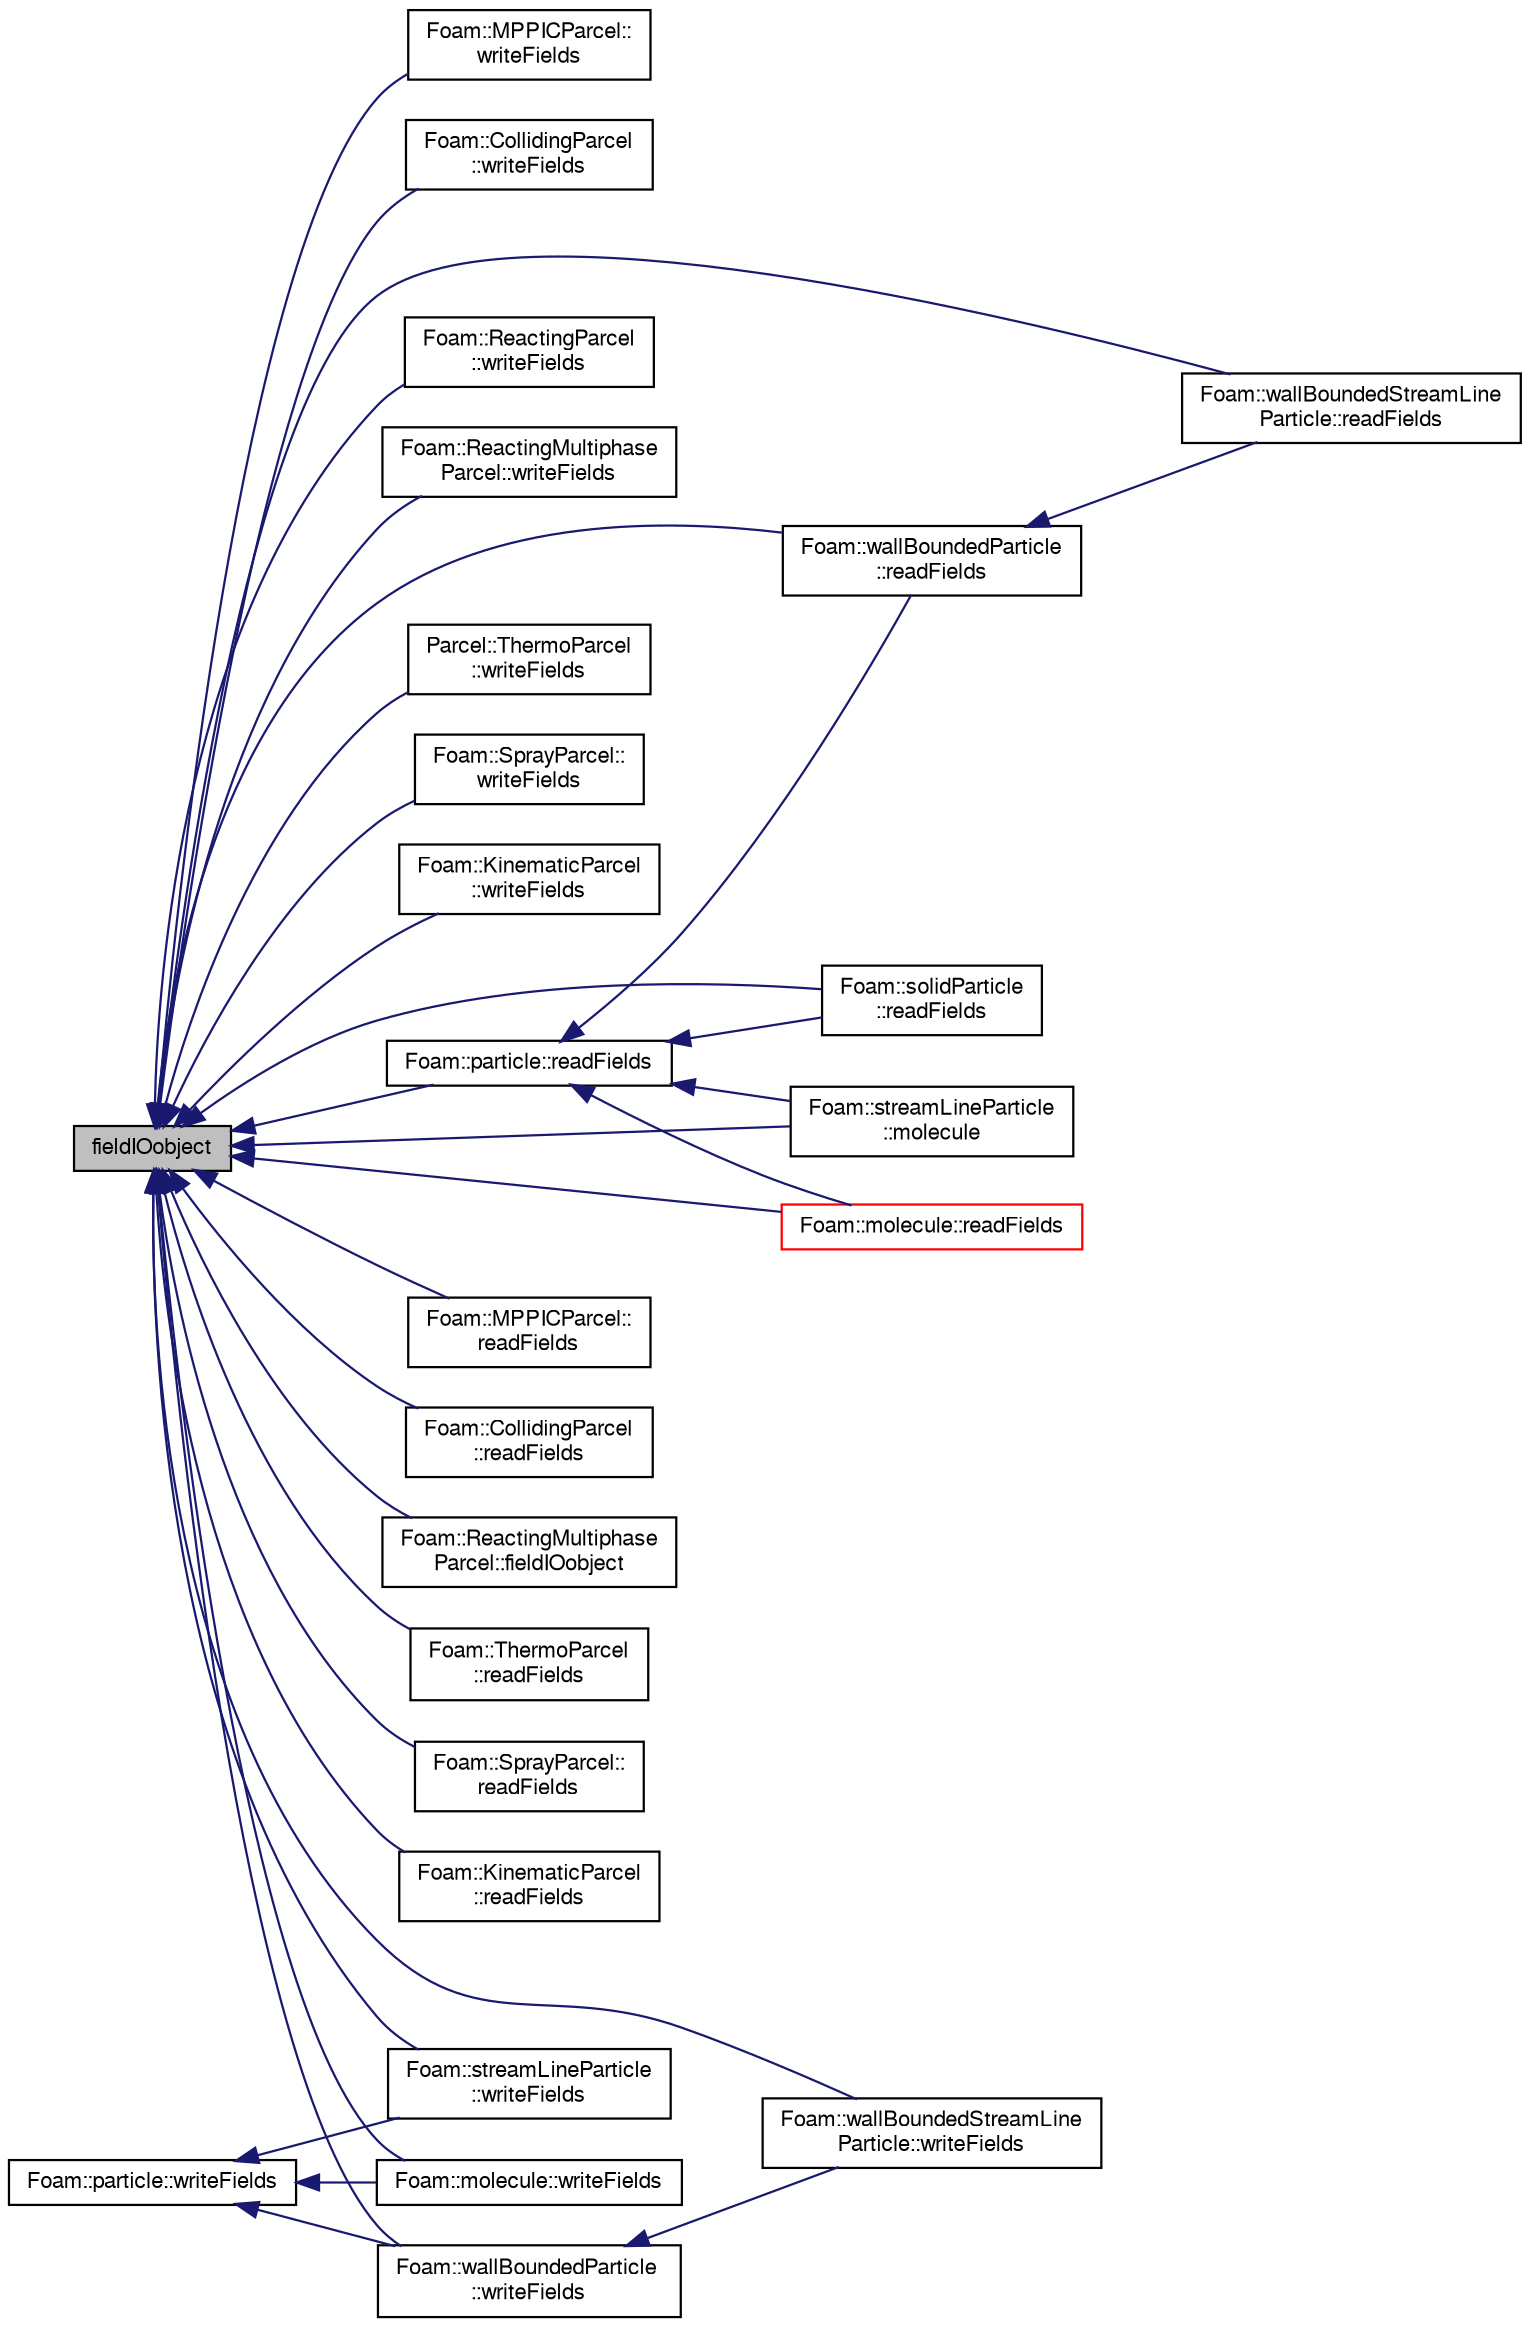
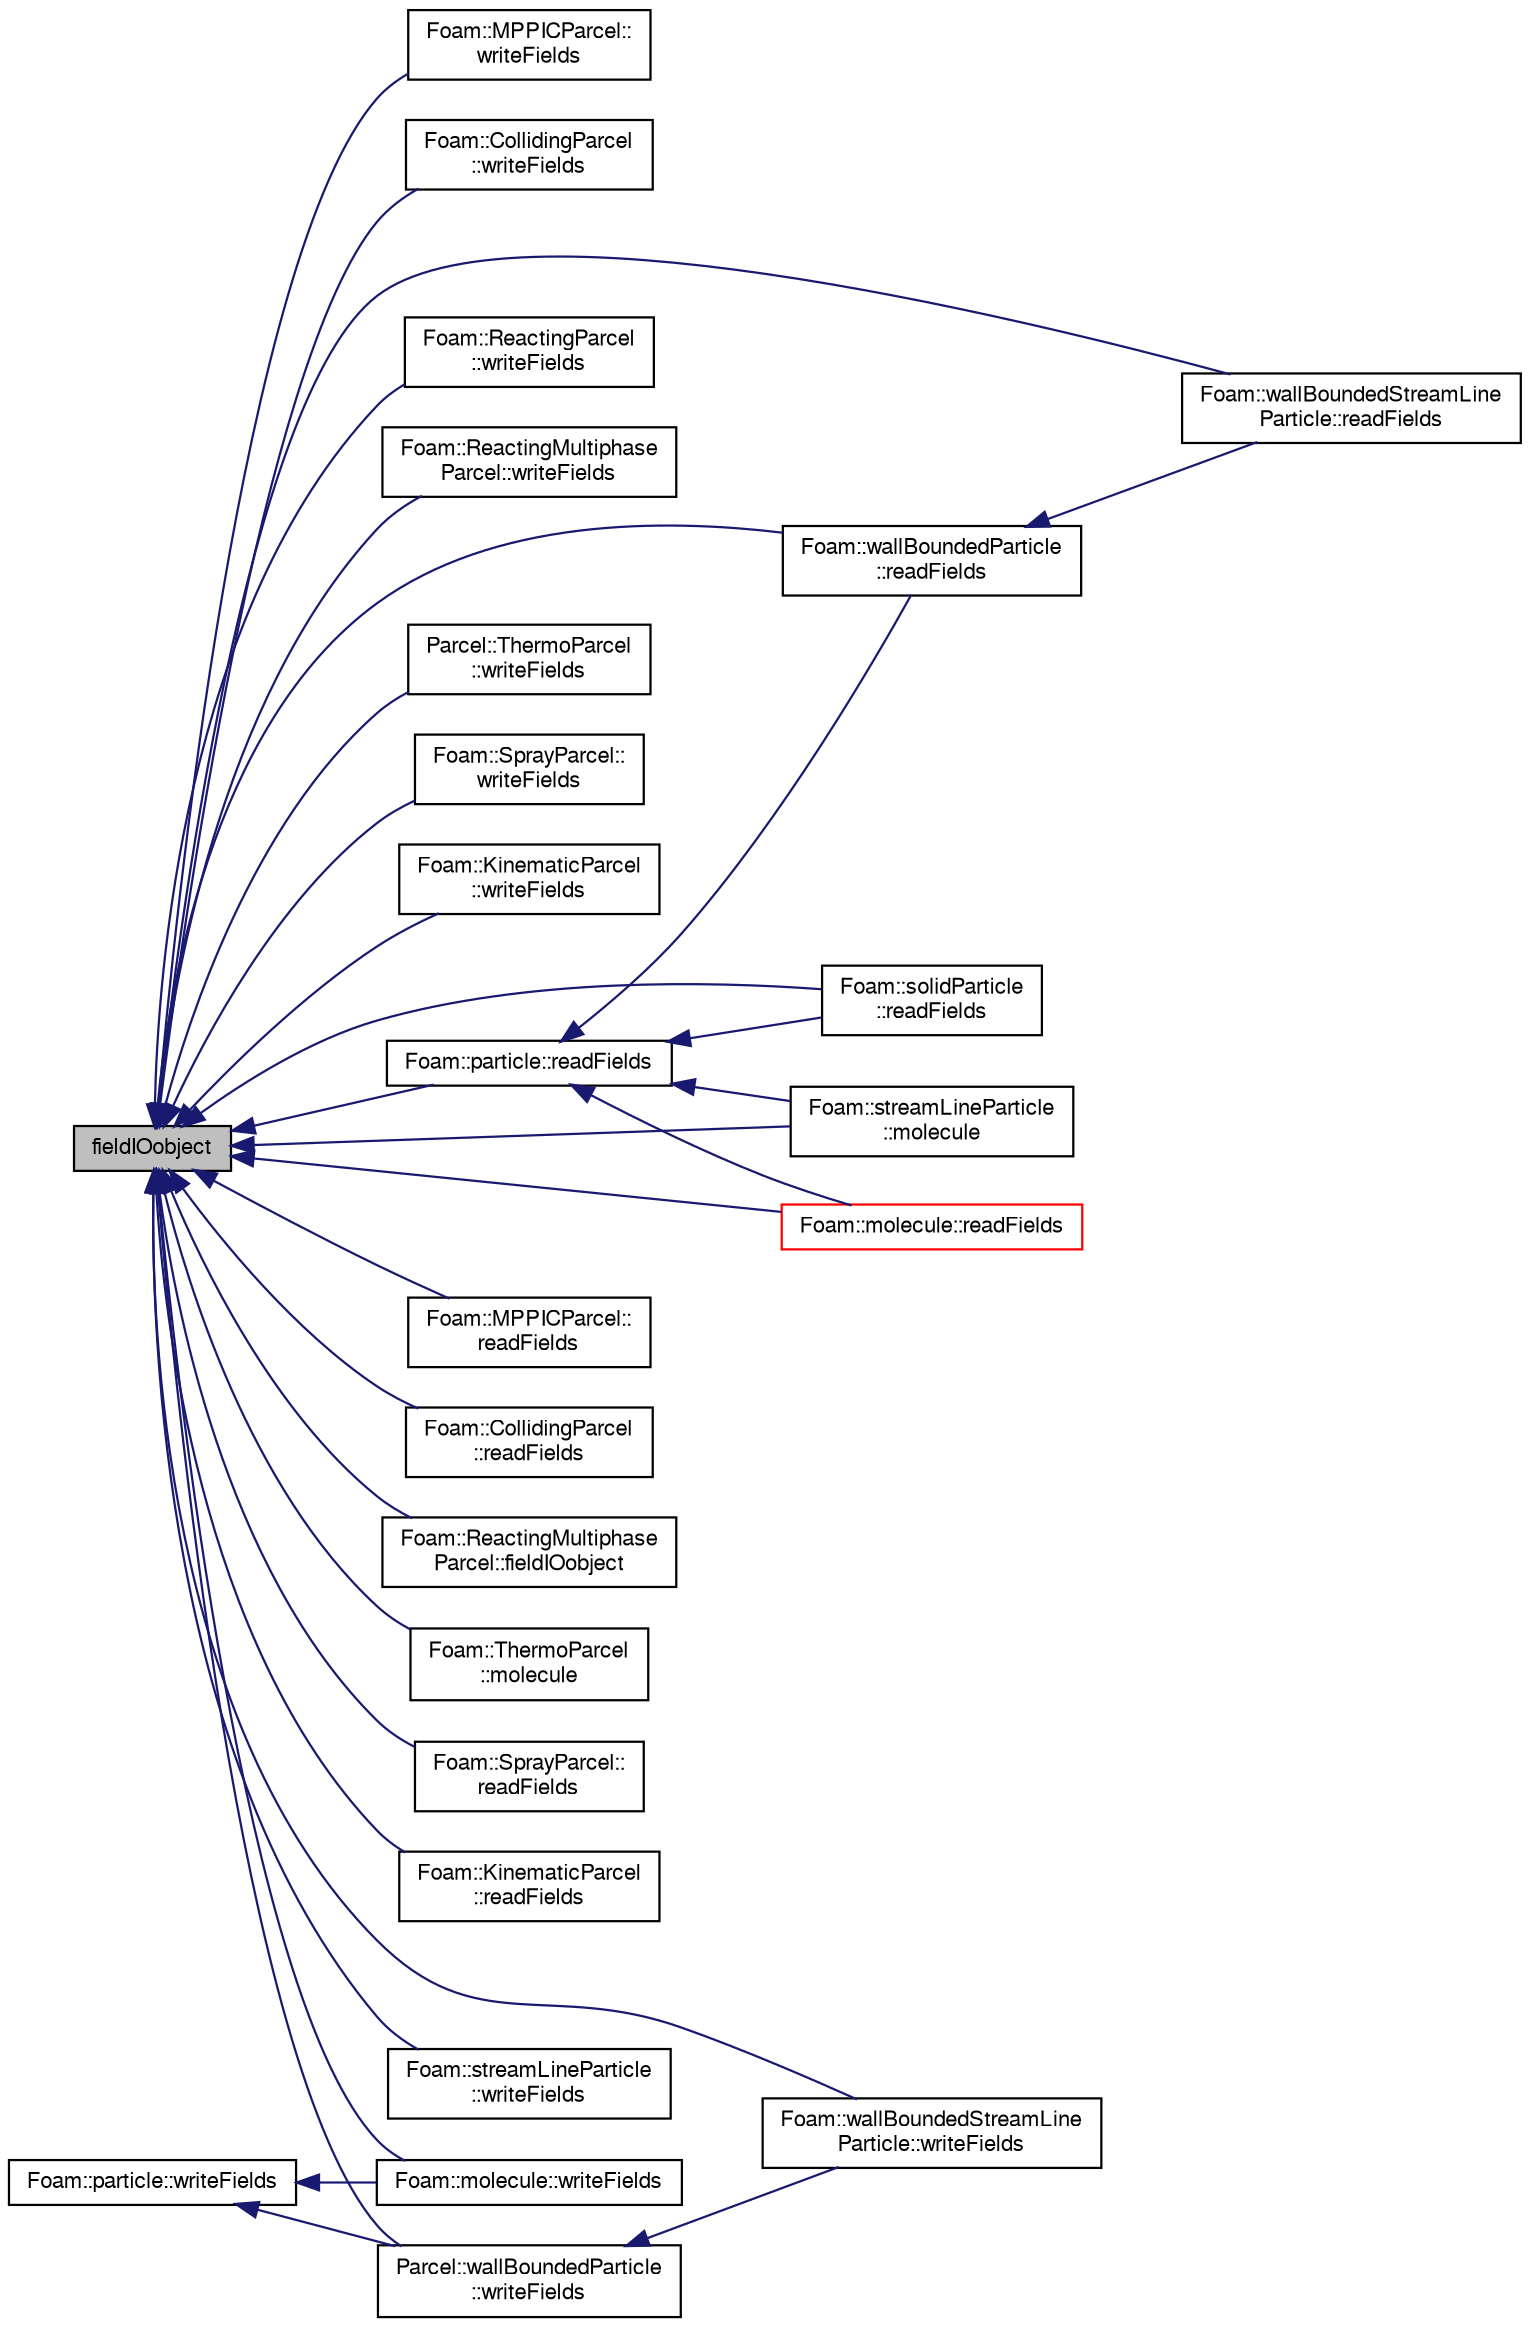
(529, 1664) -> (529, 1664)
(343, 2133) -> none
(529, 2281) -> (529, 2281)
